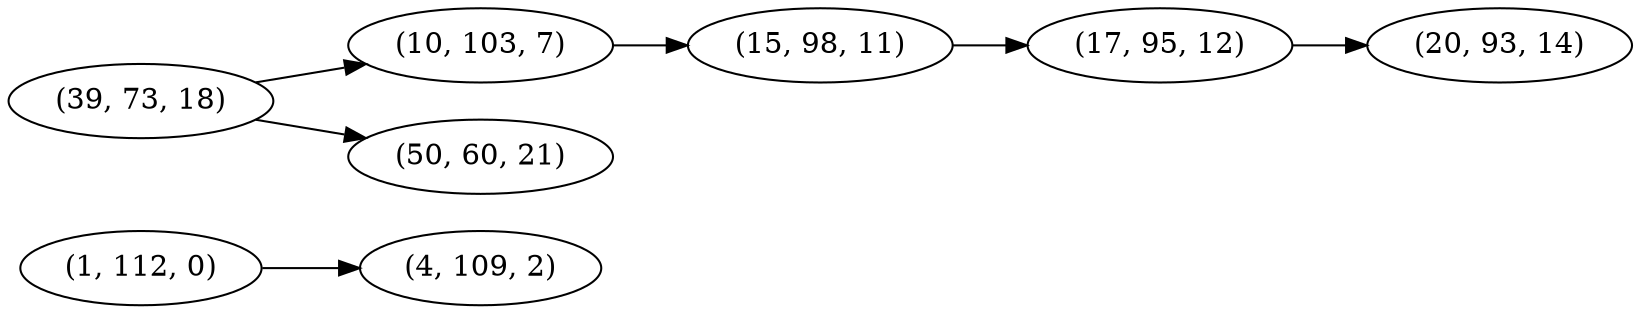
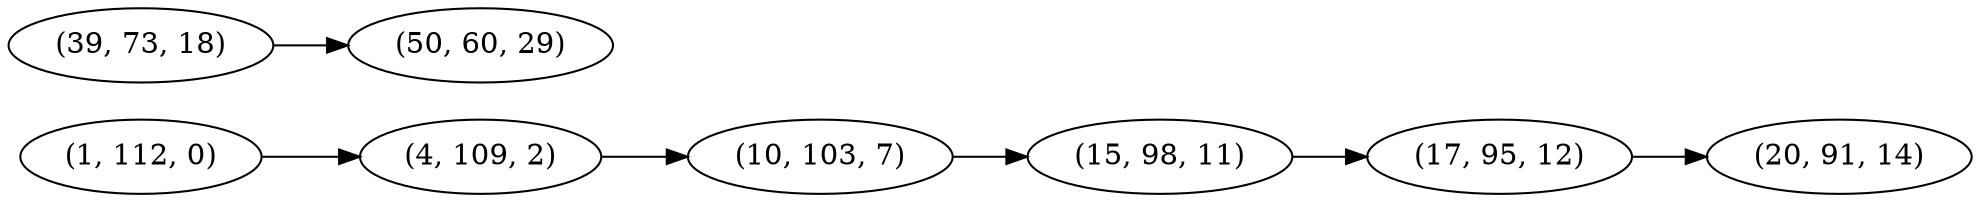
(1500, 45) -> (1839, 157)
(300, 75) -> (634, 157)
(481, 157) -> (481, 45)
